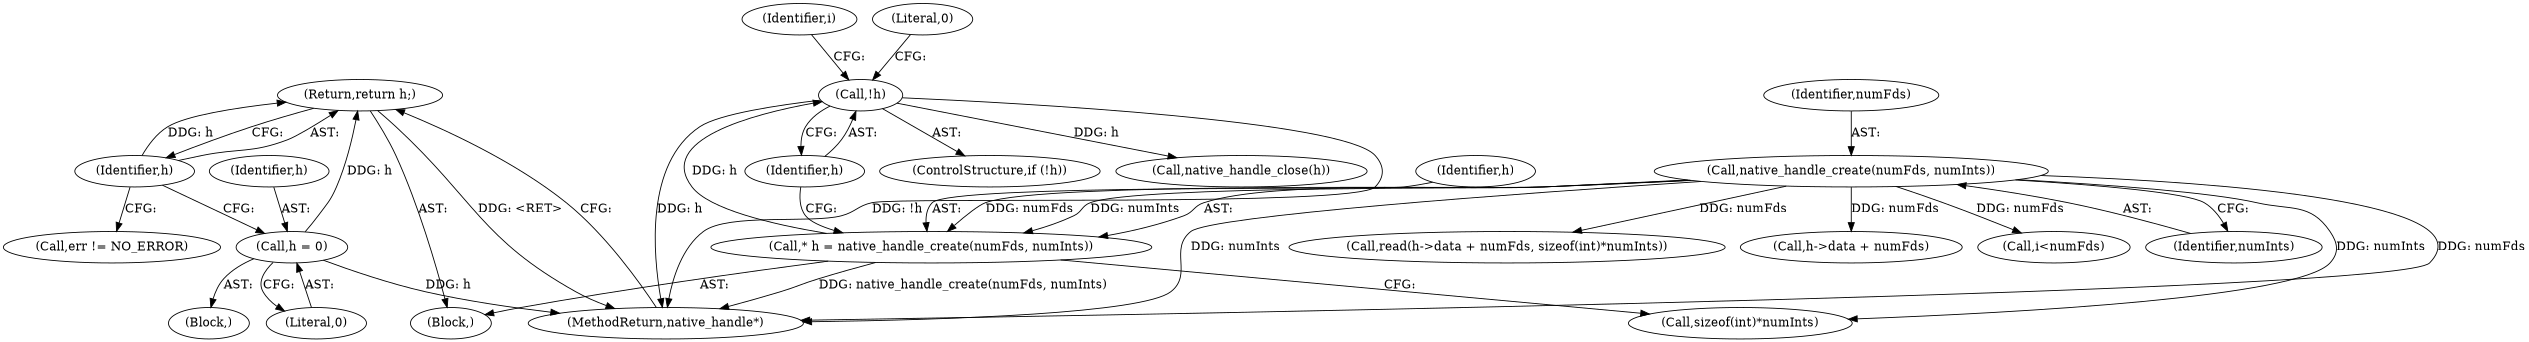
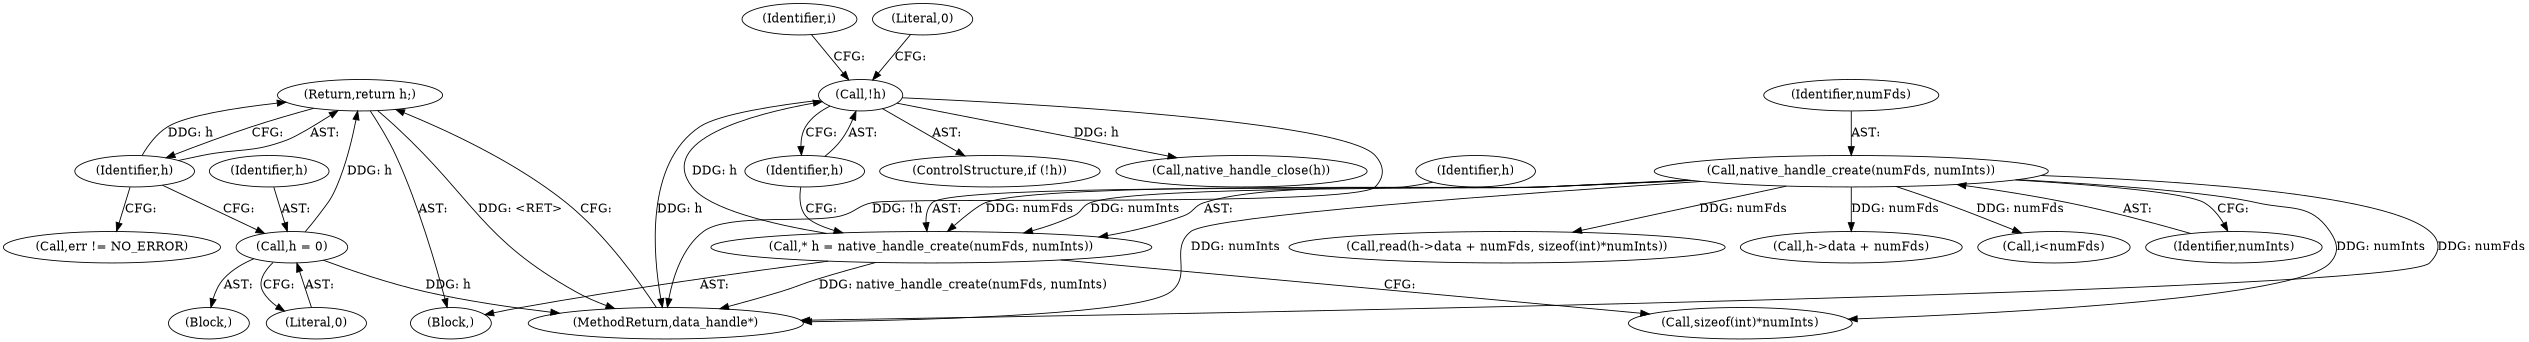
(666, 323) -> (666, 323)
